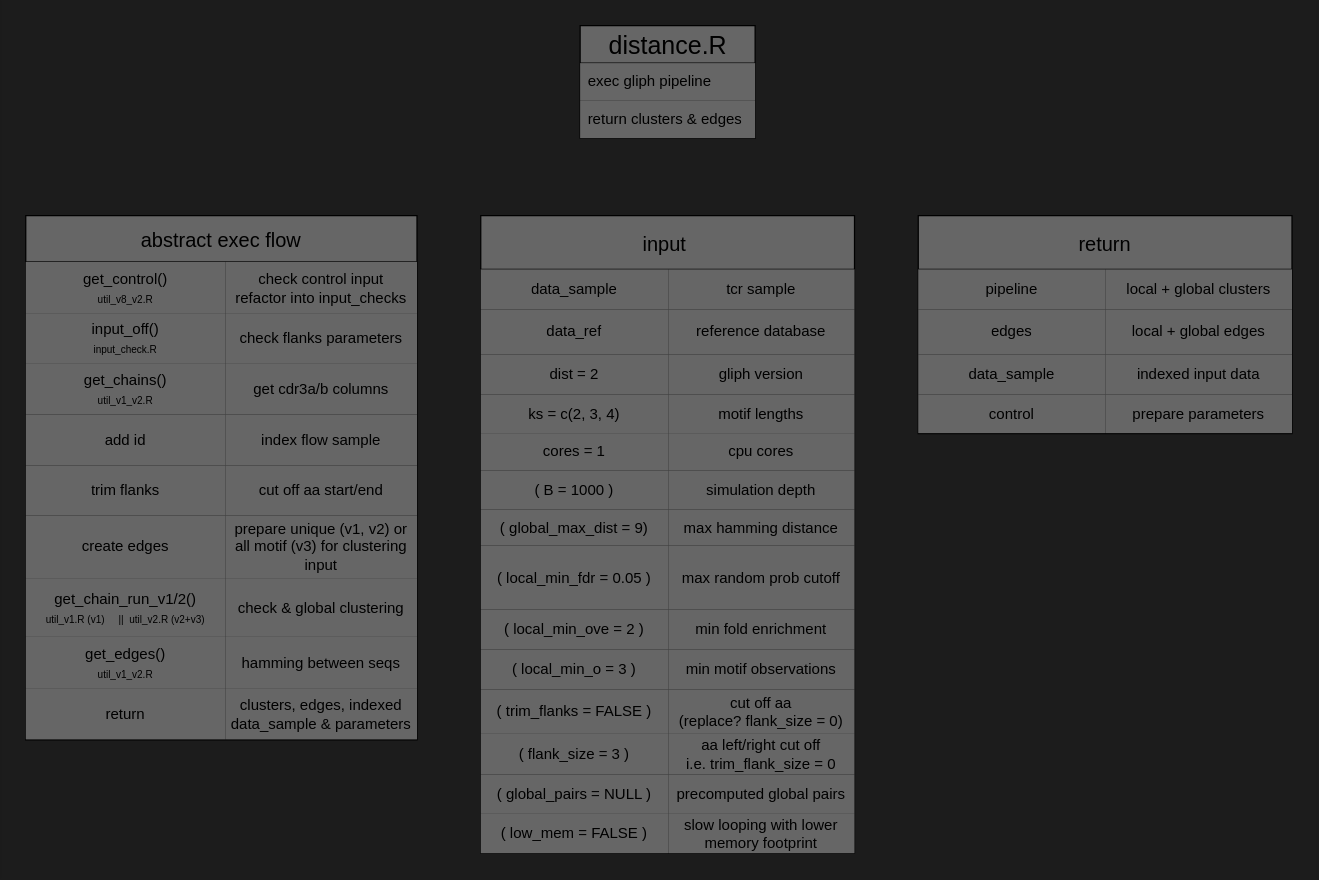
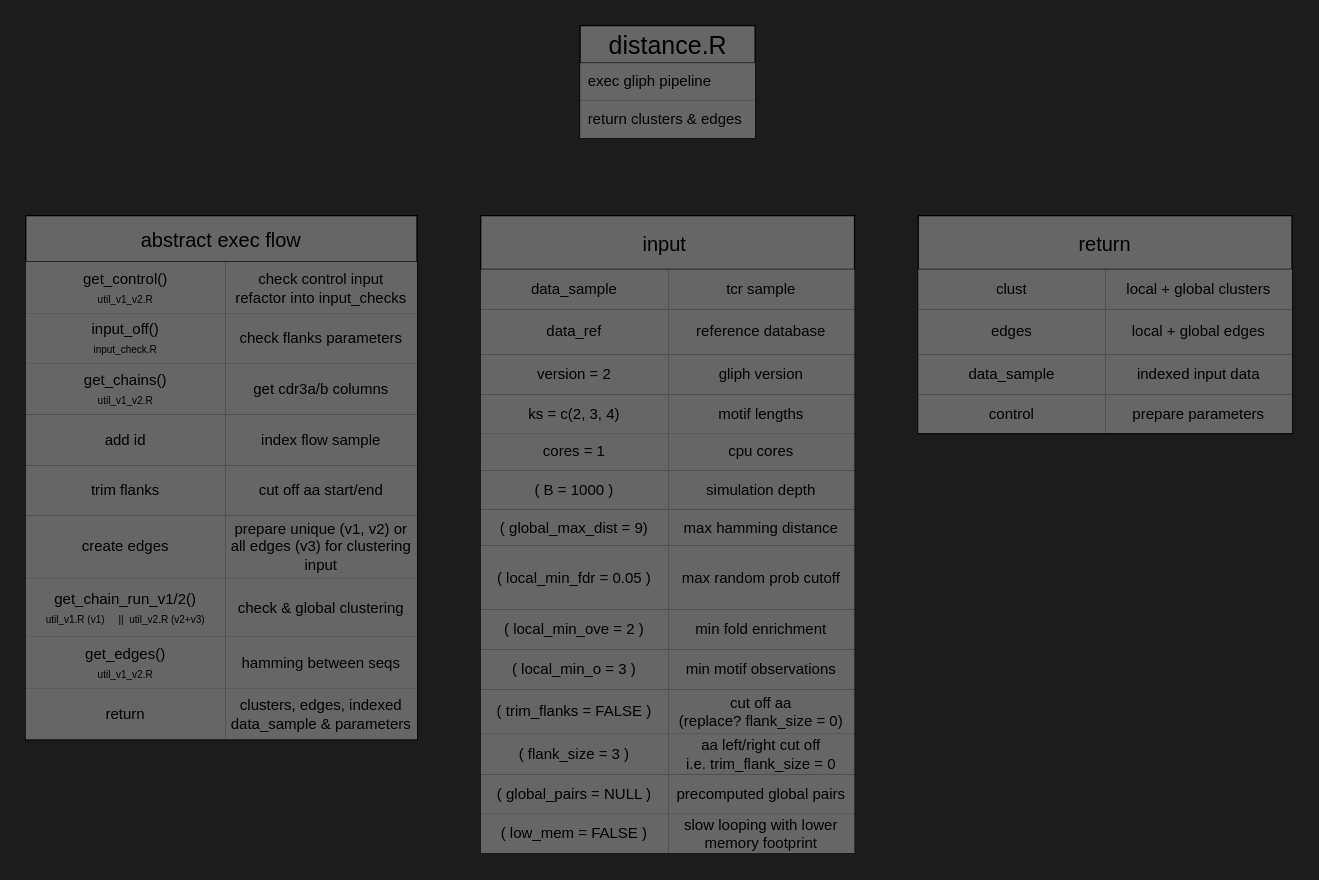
(126, 288) -> (126, 288)
(1012, 289) -> (1012, 289)
(574, 374) -> (574, 374)
(321, 547) -> (321, 547)
